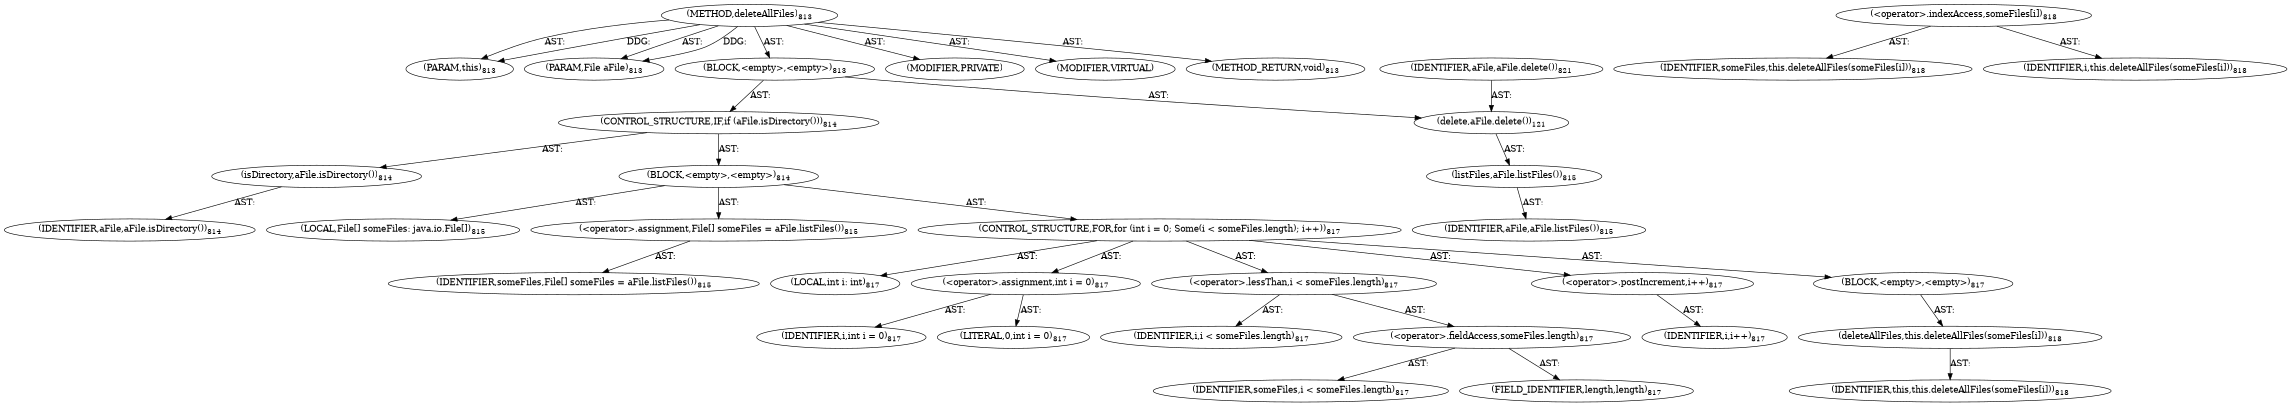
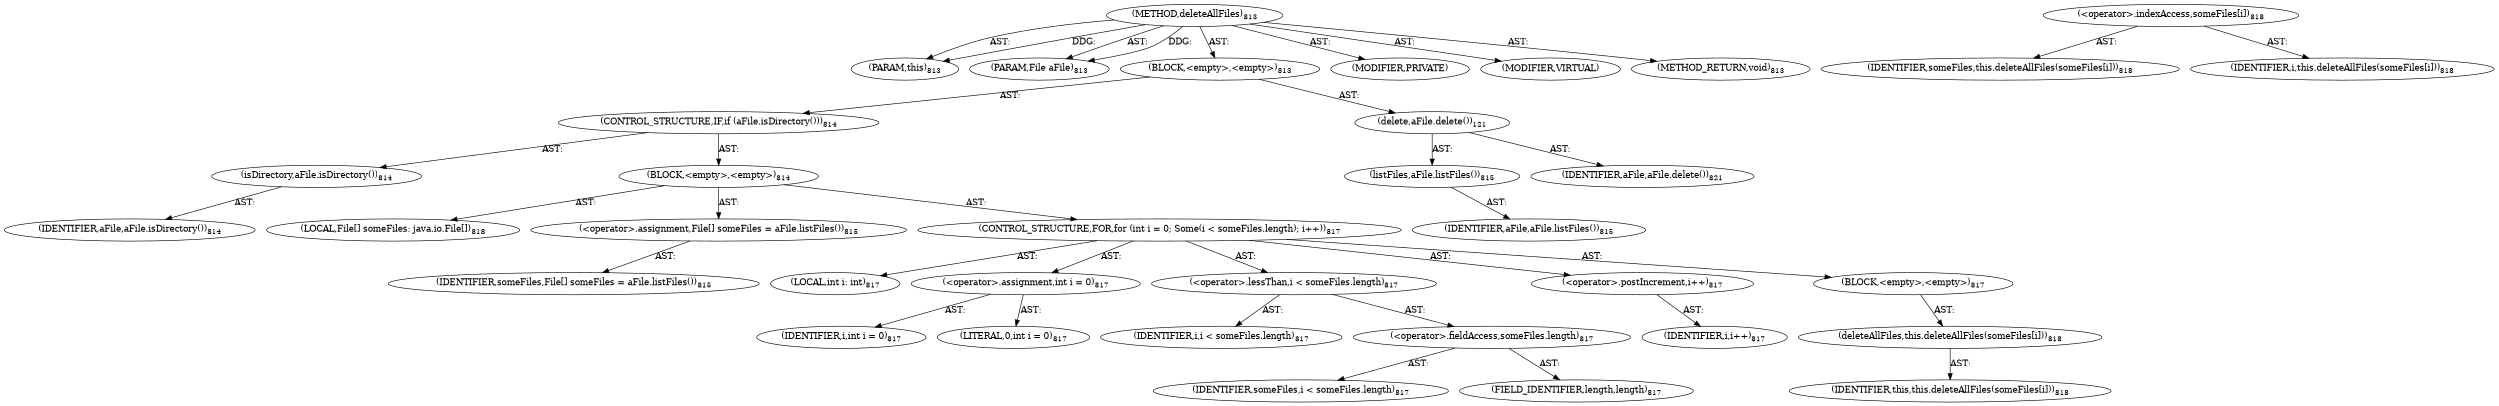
(1491, 93) -> (1533, 148)
(478, 229) -> (478, 229)
